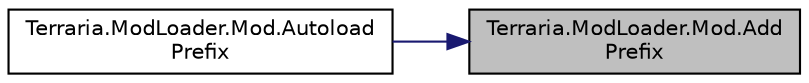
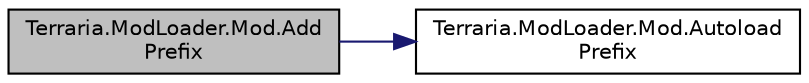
(420, 42) -> (367, 42)
